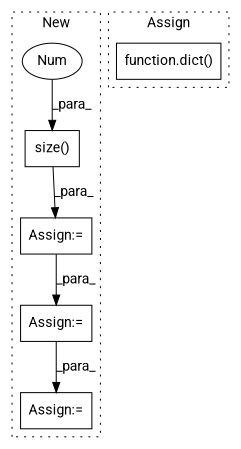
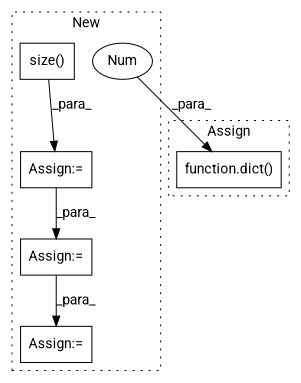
(52, 100) -> (171, 111)
